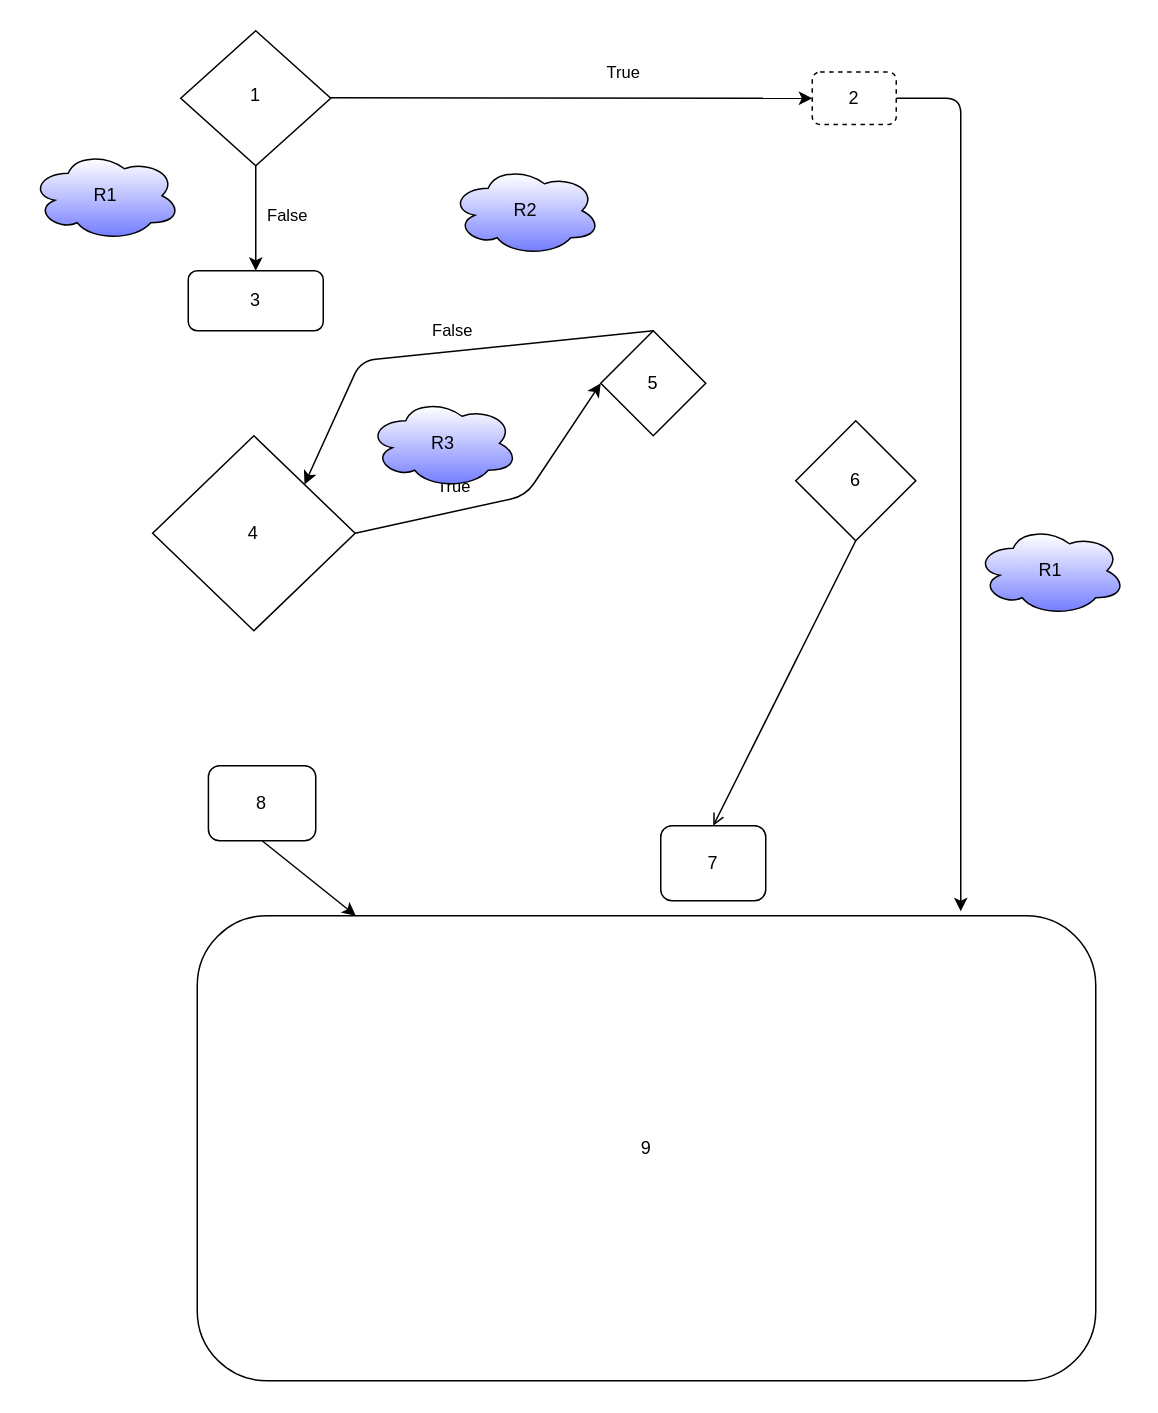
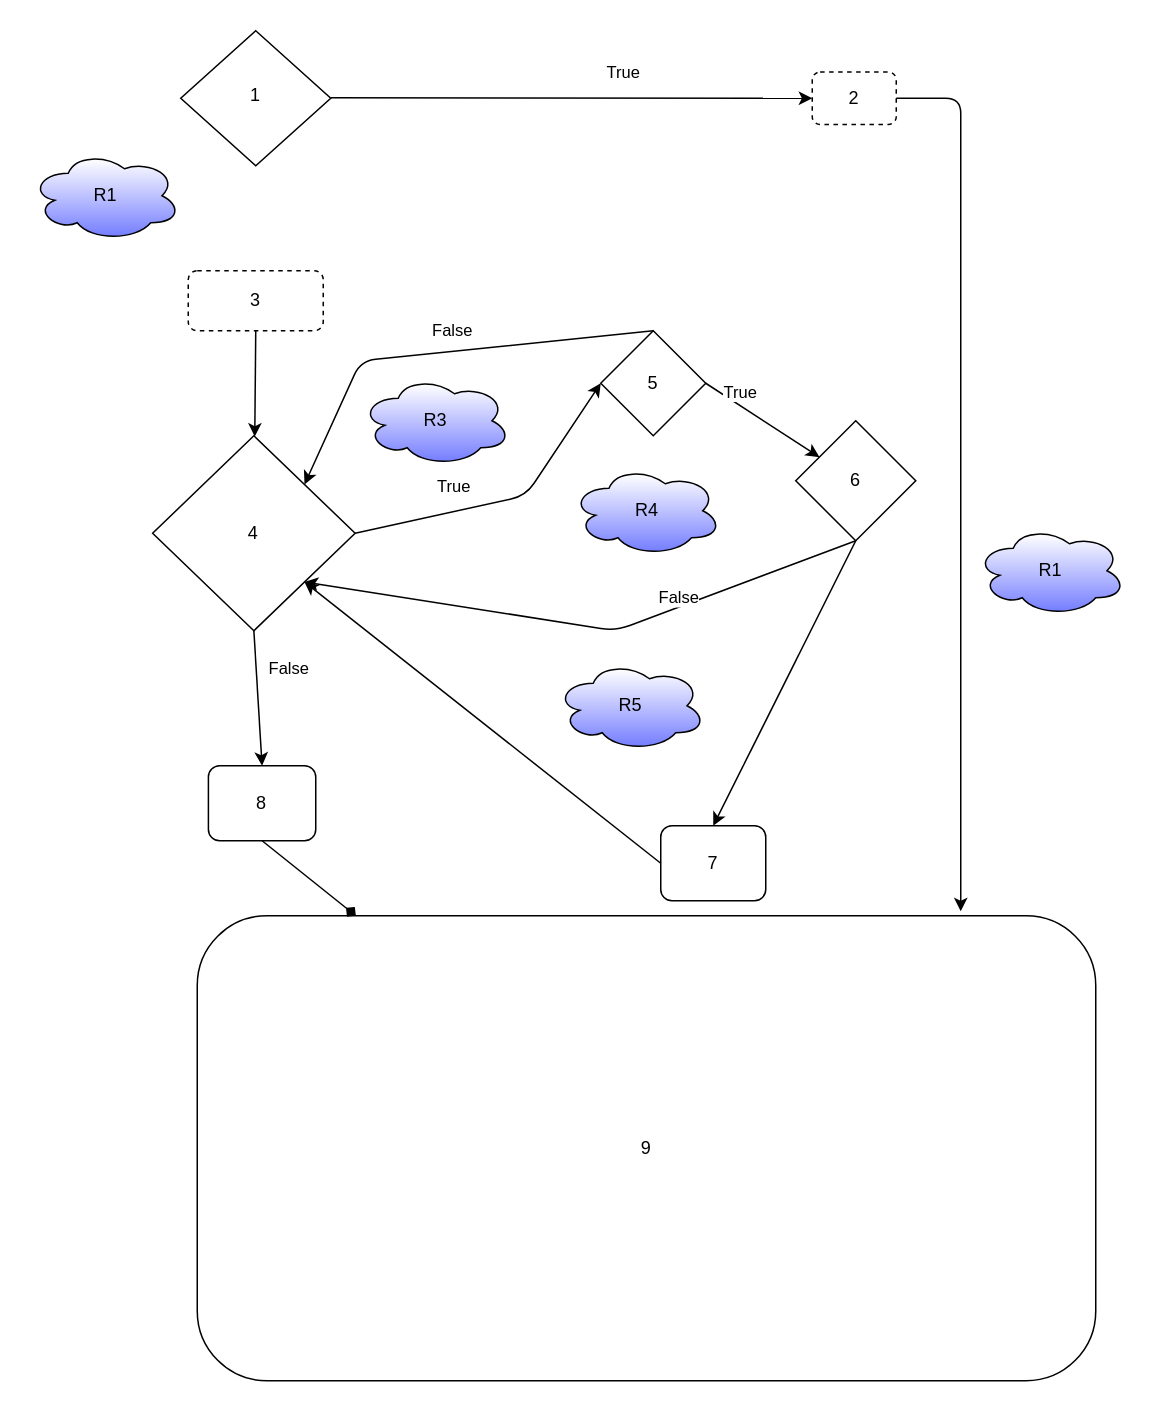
(526, 211) -> none
(256, 213) -> none
(256, 301) -> (256, 301)
none -> (255, 379)
none -> (758, 417)
(443, 443) -> (436, 421)
none -> (647, 511)
none -> (493, 612)
none -> (258, 693)
none -> (631, 706)
none -> (486, 726)
(717, 817) -> (718, 815)
(347, 909) -> (346, 908)
